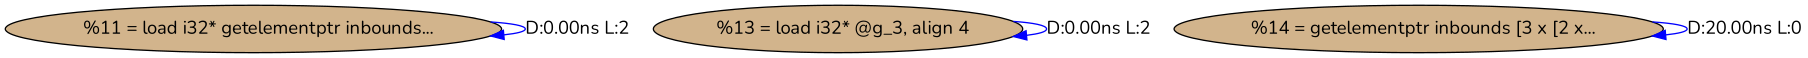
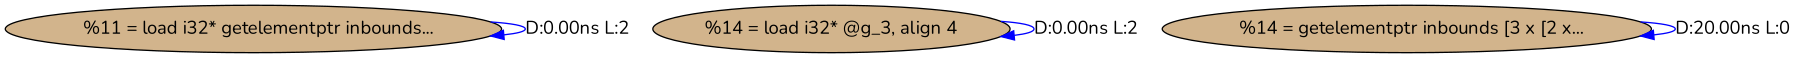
(838, 29) -> (831, 29)
